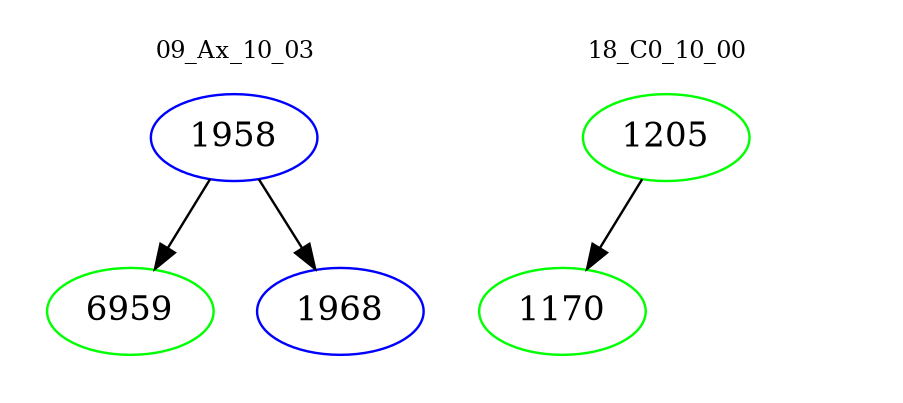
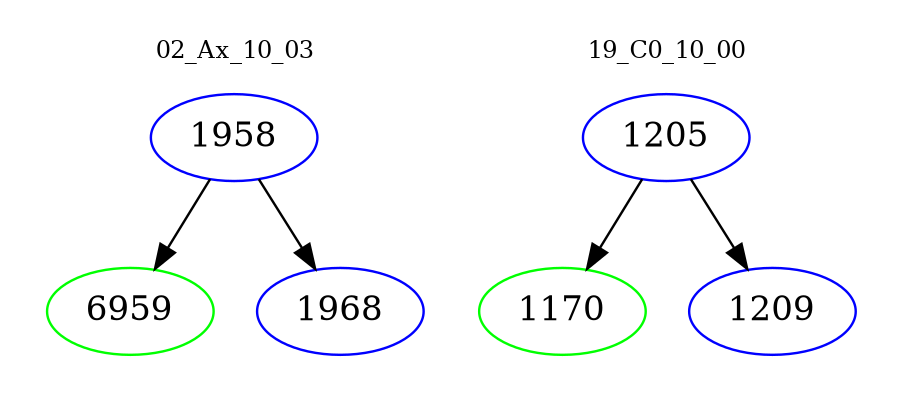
(235, 52) -> (235, 52)
(667, 52) -> (667, 52)
(666, 138) -> (666, 138)
none -> (772, 311)
